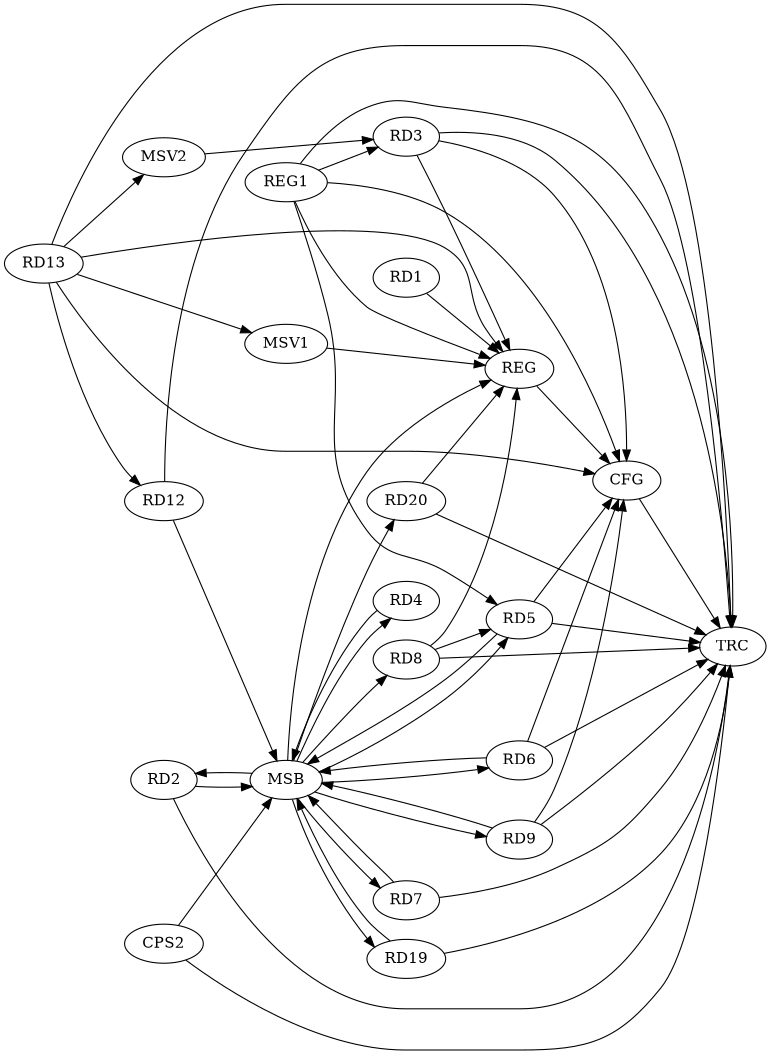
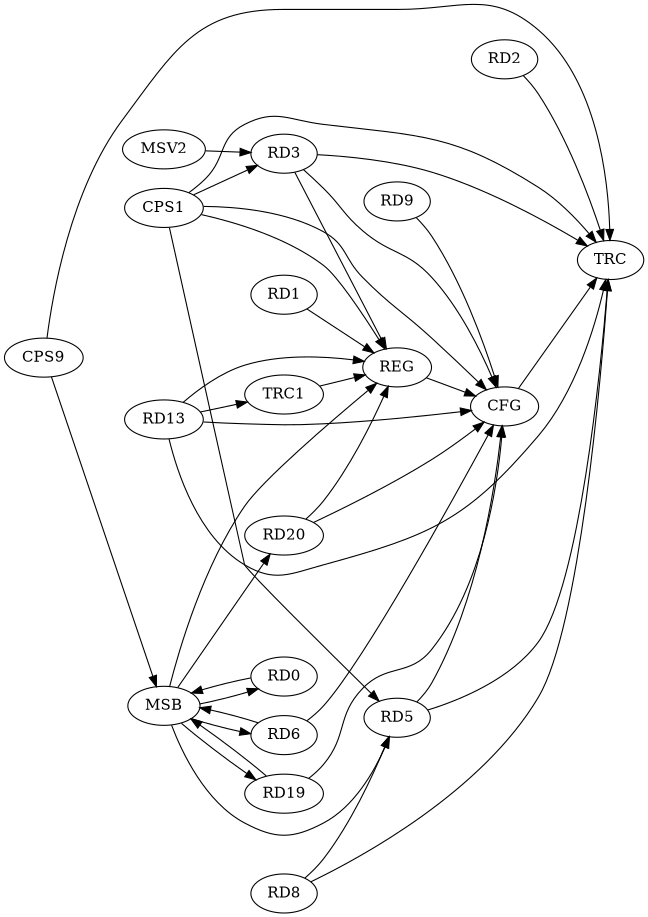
(286, 182) -> (164, 208)
(100, 214) -> none
(286, 344) -> (284, 395)
(164, 501) -> none
(491, 530) -> none
(566, 572) -> (397, 480)
(406, 601) -> (284, 677)
(412, 703) -> none
(621, 706) -> none
(340, 722) -> none
(630, 753) -> none
(229, 773) -> none
(218, 787) -> none
(413, 805) -> none
(395, 815) -> none
(642, 870) -> (443, 633)
(406, 900) -> none
(164, 944) -> (44, 358)
